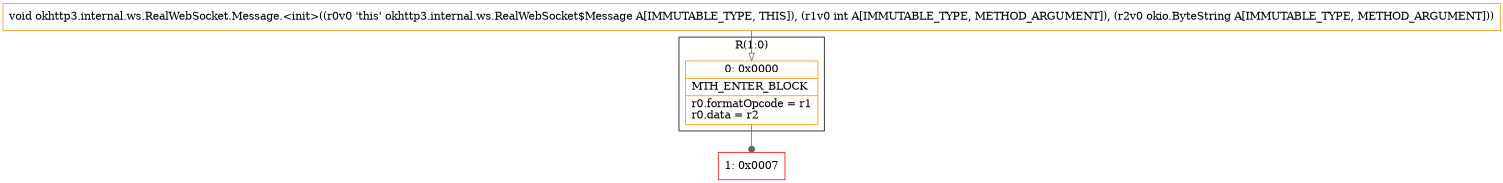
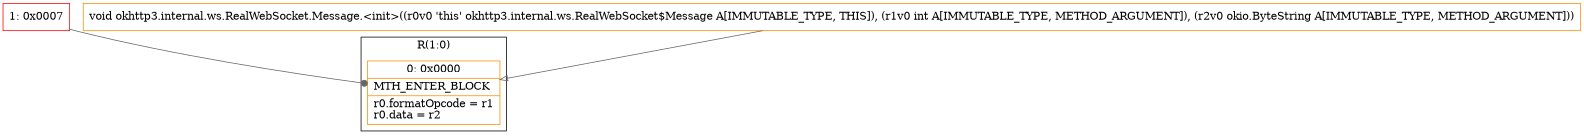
(752, 136) -> (215, 60)
